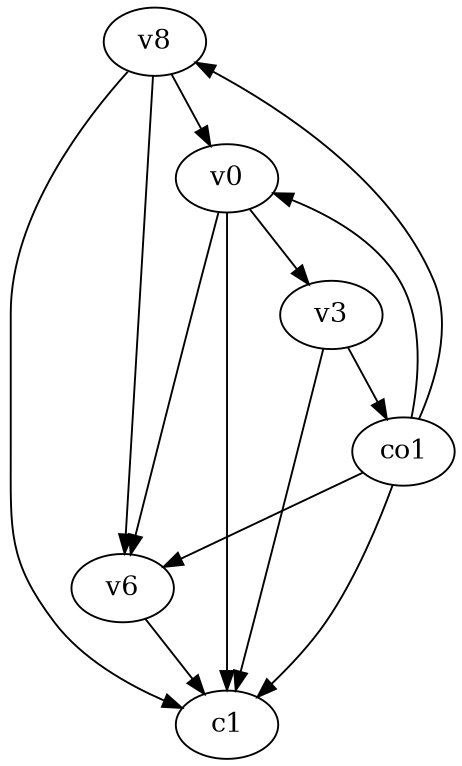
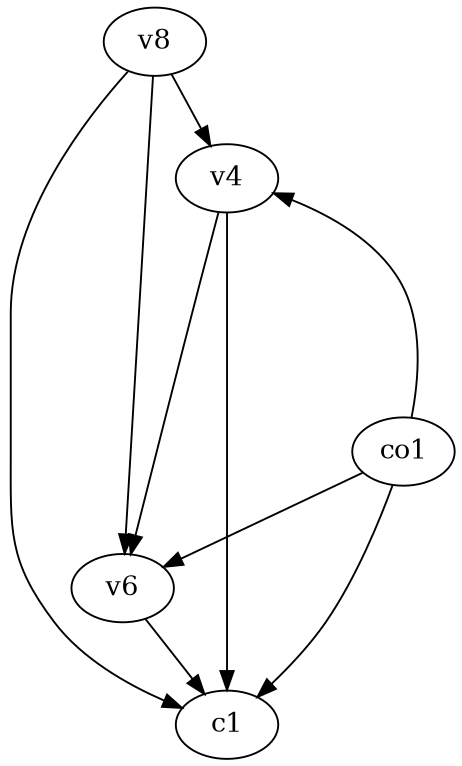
(227, 178) -> (227, 178)
(390, 210) -> none
(331, 315) -> none
